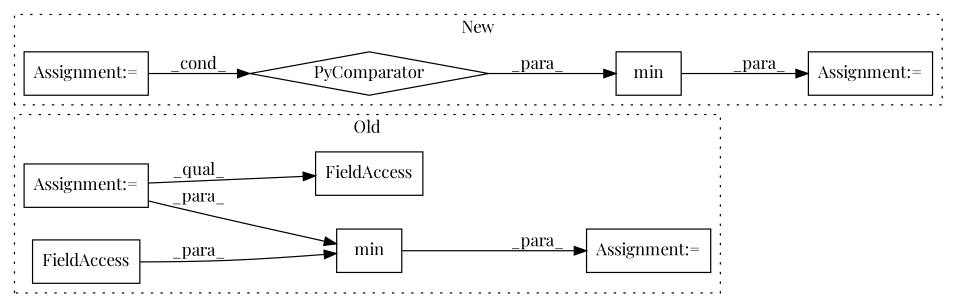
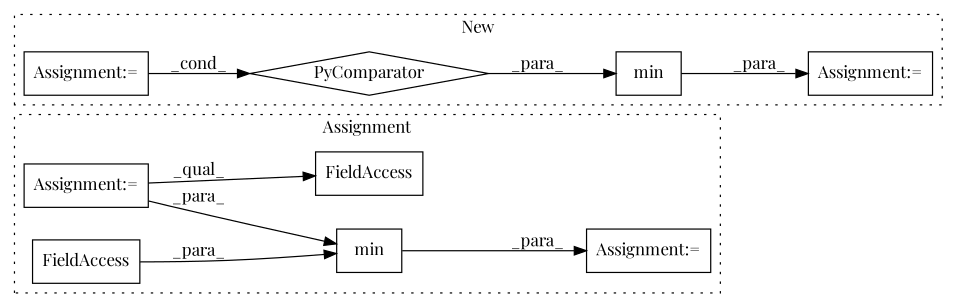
(367, 128) -> (367, 128)
